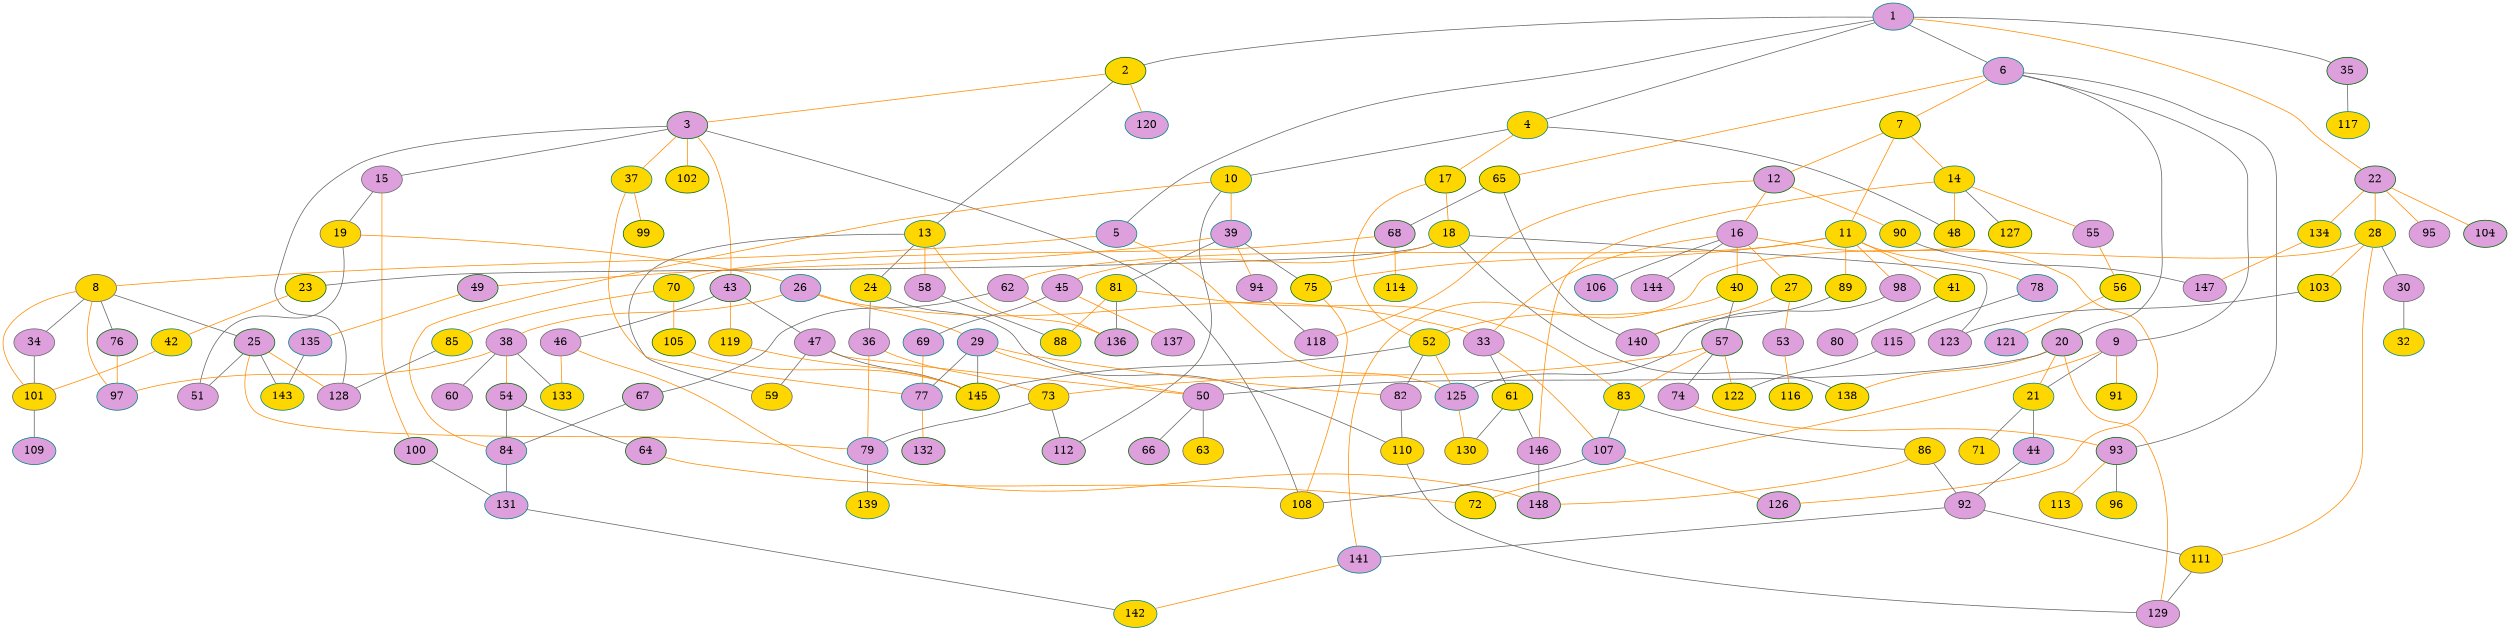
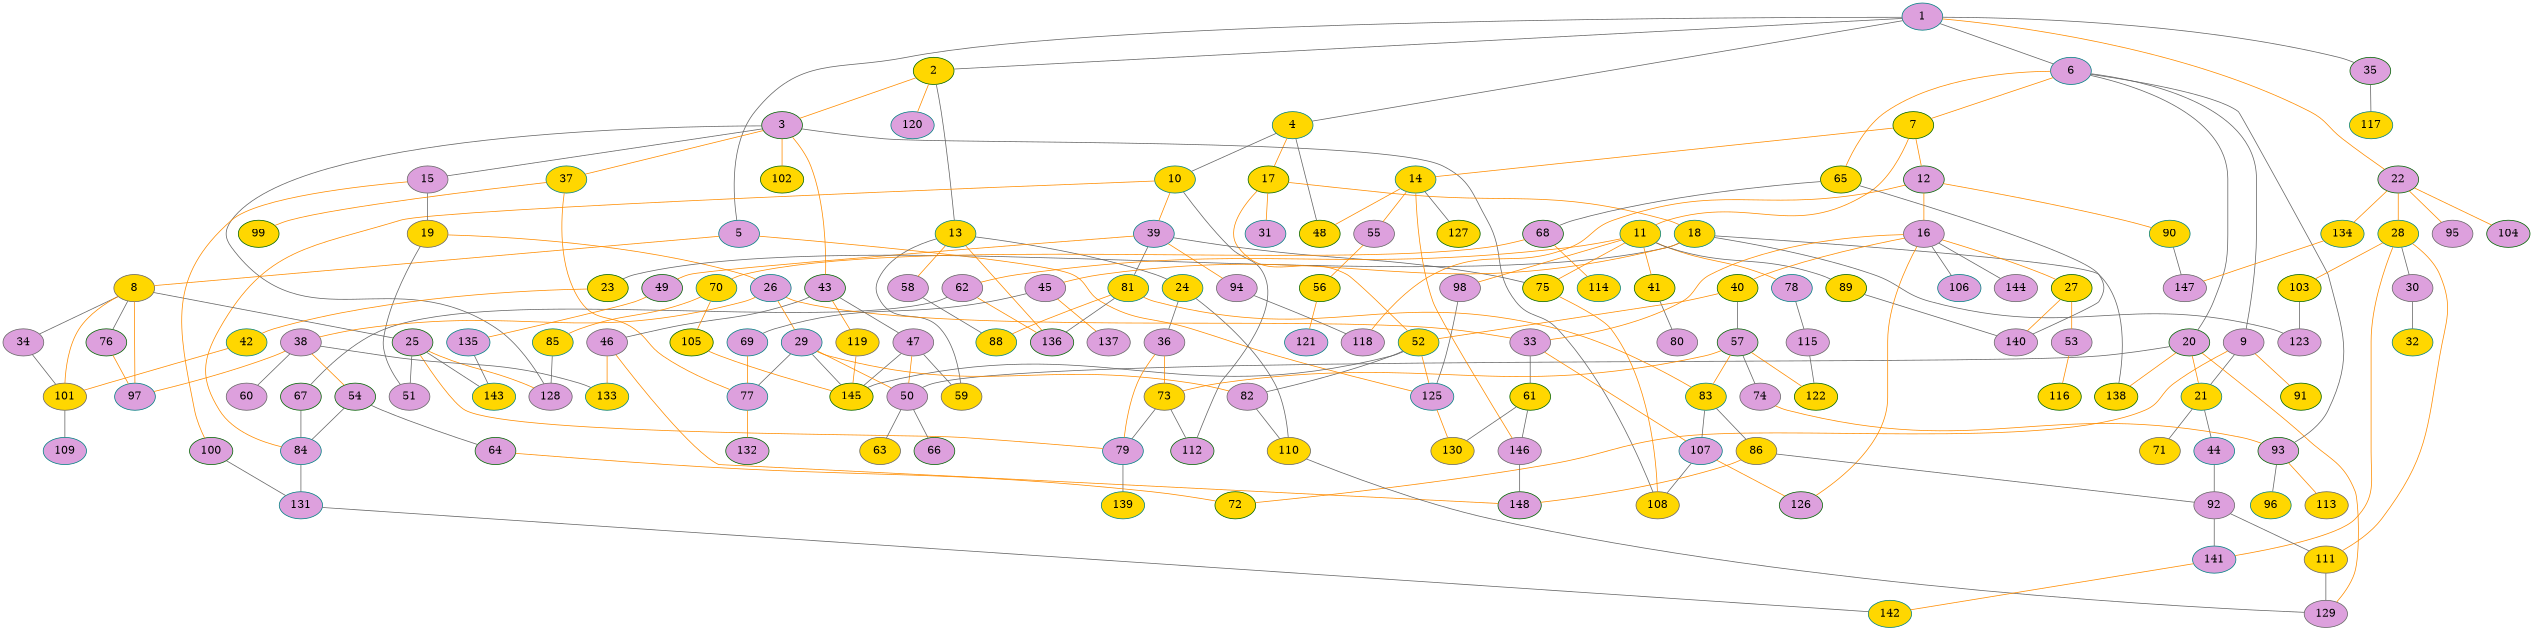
none -> (1265, 234)
(1846, 265) -> (1757, 262)
